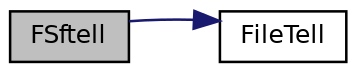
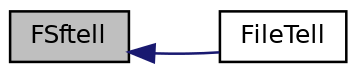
(161, 20) -> (187, 54)
